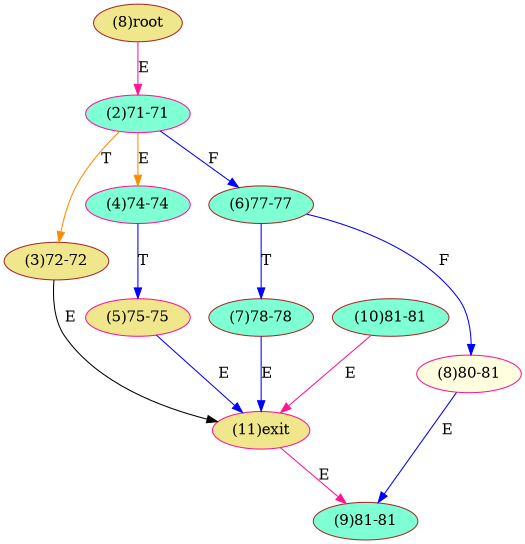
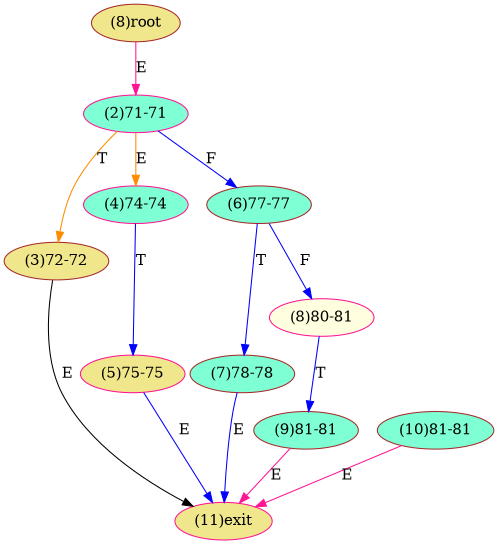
(448, 430) -> (321, 374)
(309, 472) -> (268, 472)
